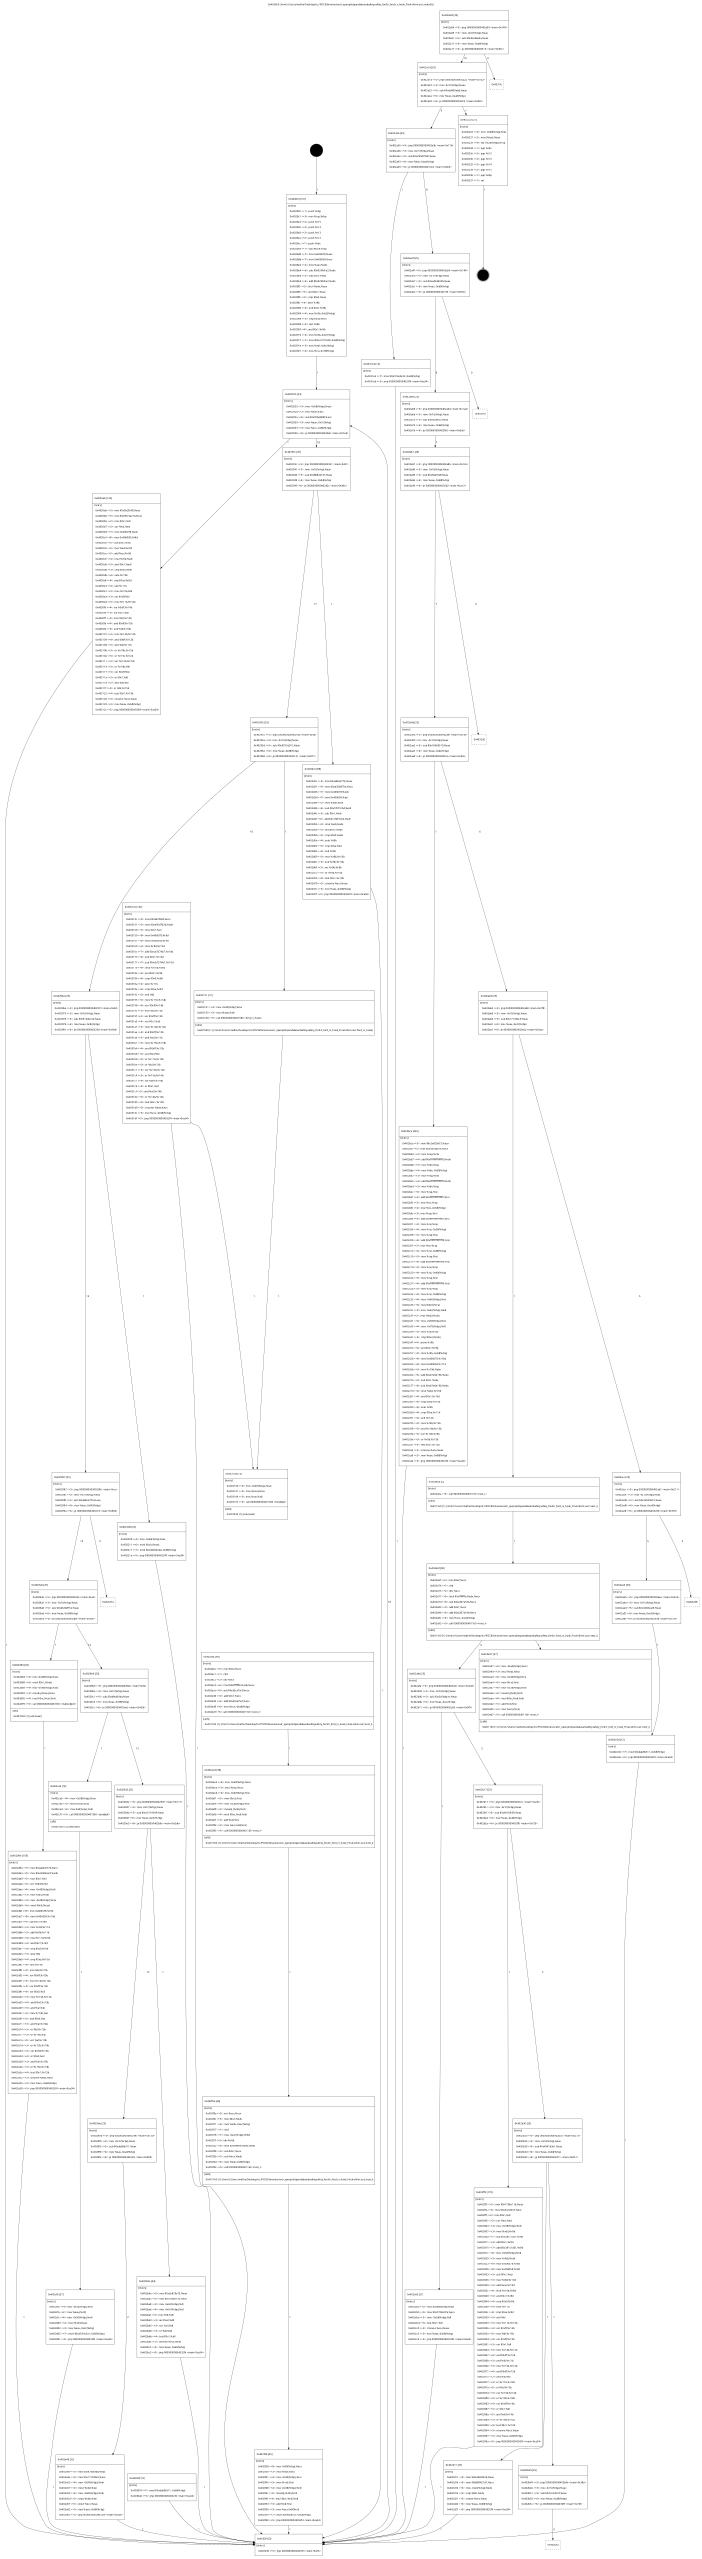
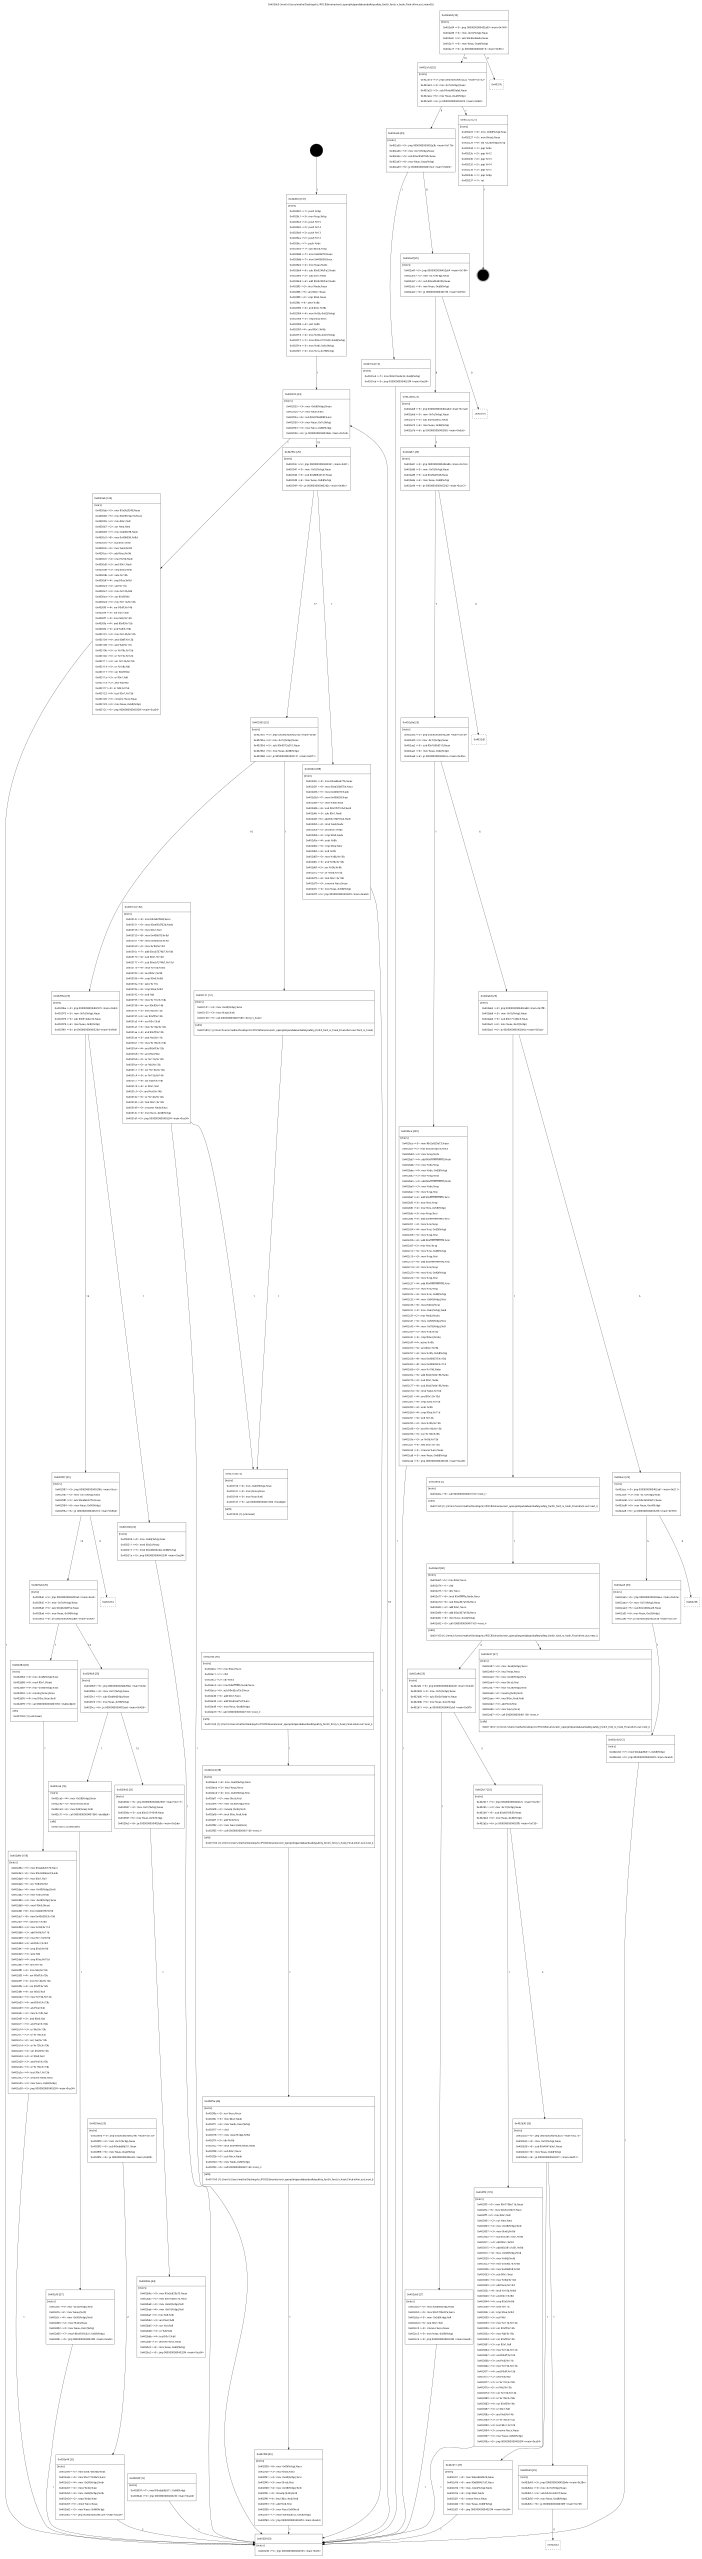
(136, 1973) -> none
(198, 2468) -> none
